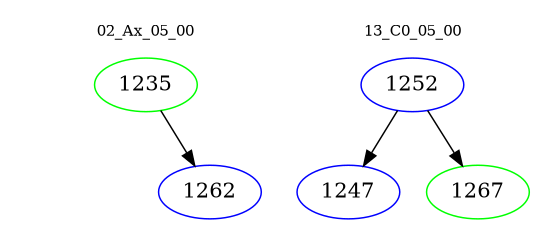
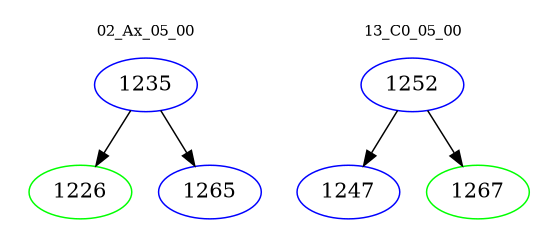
(146, 85) -> (146, 85)
none -> (80, 192)
(210, 192) -> (210, 192)
